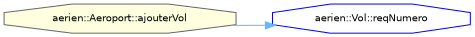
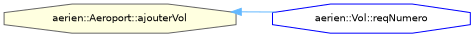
(248, 25) -> (258, 12)
